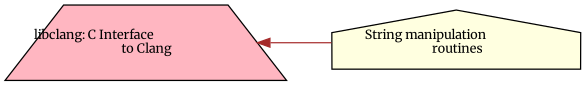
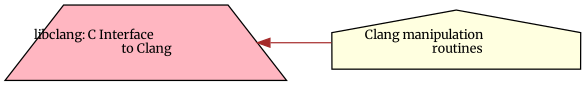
(456, 43) -> (456, 43)
